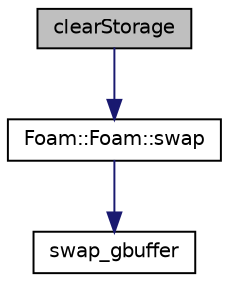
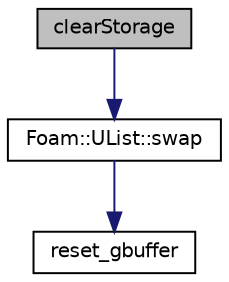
(114, 140) -> (114, 140)
(114, 252) -> (114, 252)
